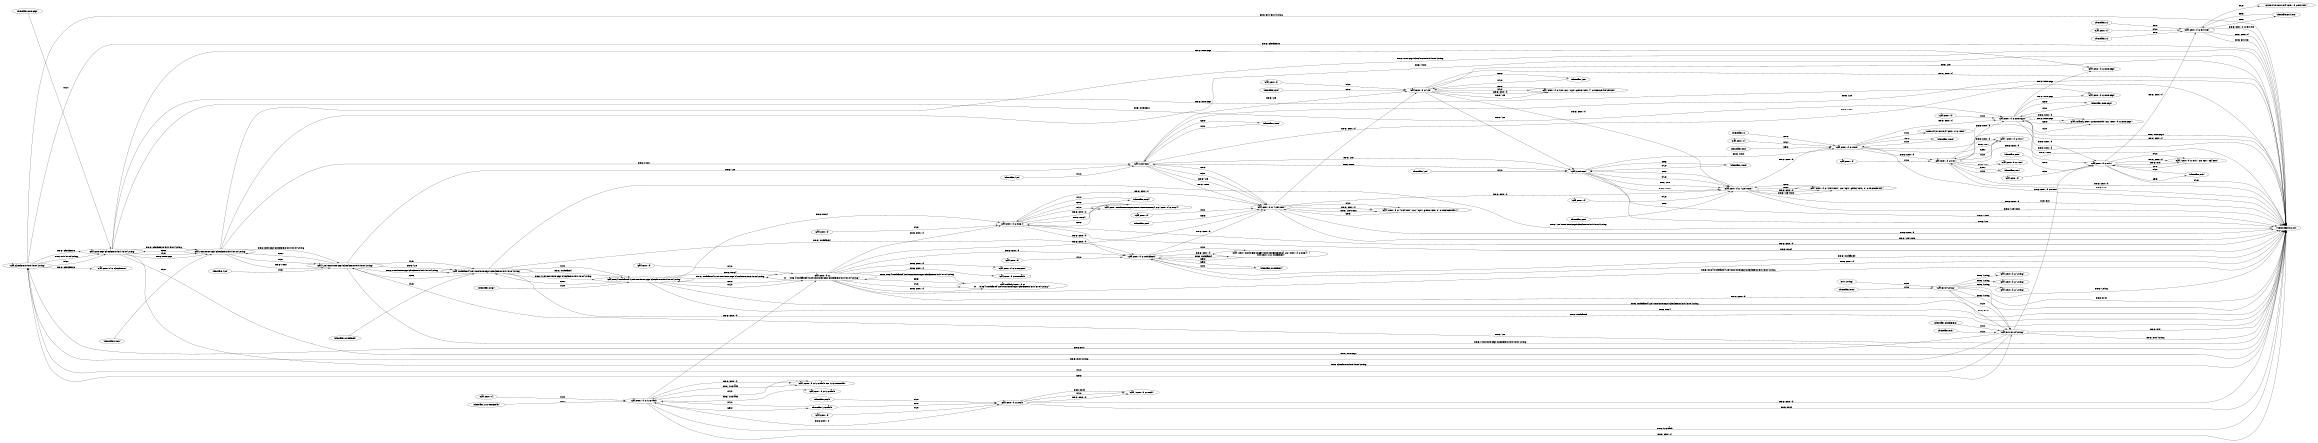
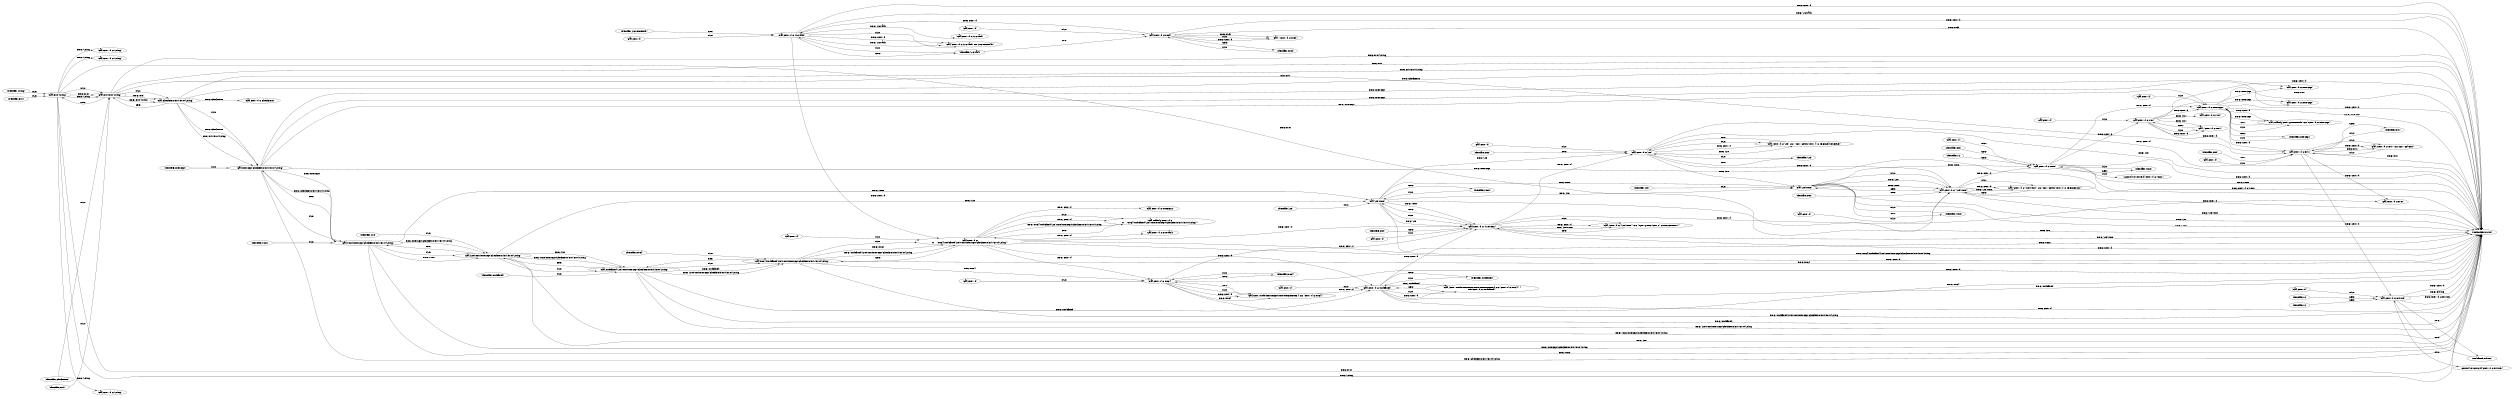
(2286, 15) -> (2482, 359)
none -> (1222, 44)
none -> (84, 104)
(2155, 166) -> (2352, 153)
(2012, 170) -> none
(2197, 180) -> (2393, 156)
none -> (2393, 202)
(1074, 237) -> (1339, 292)
(1847, 282) -> (16, 91)
